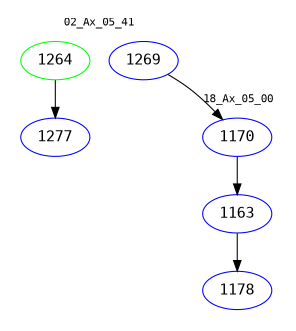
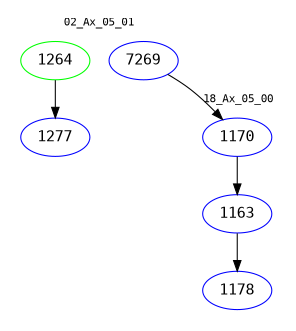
(99, 23) -> (99, 23)
(144, 61) -> (144, 61)
